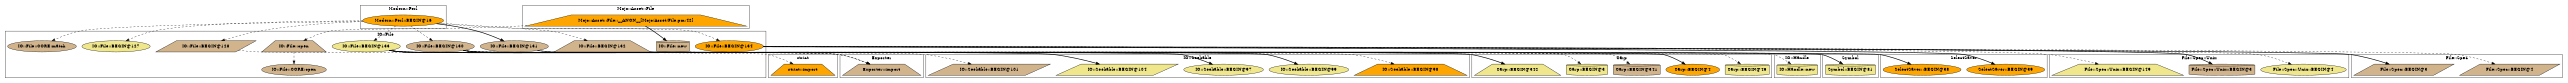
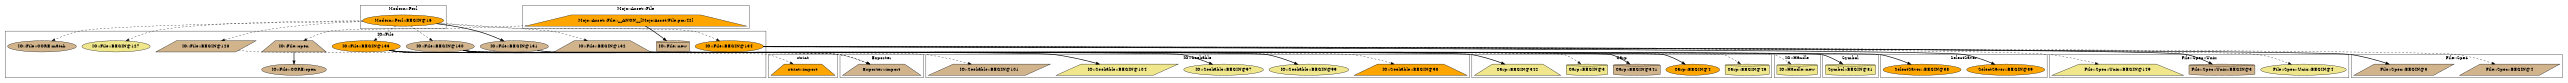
(366, 46) -> (366, 46)
(1046, 52) -> (1046, 52)
(294, 56) -> (294, 56)
